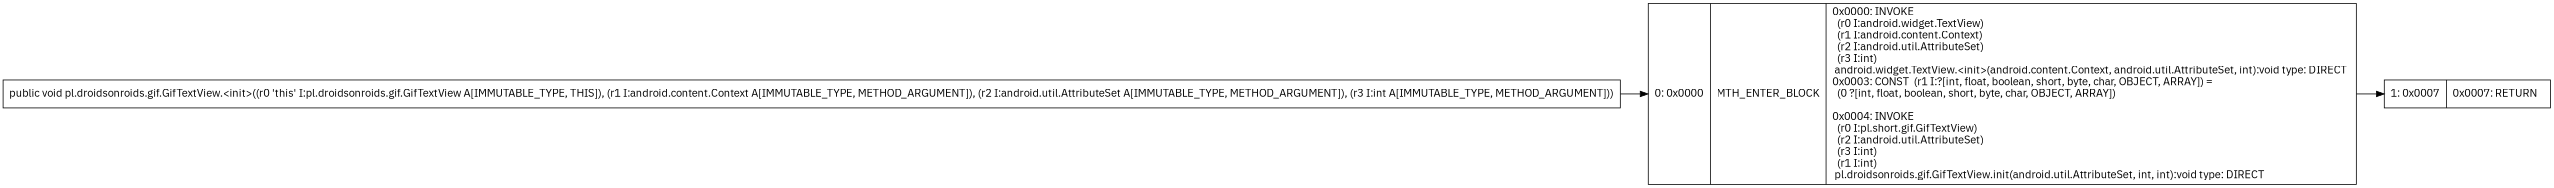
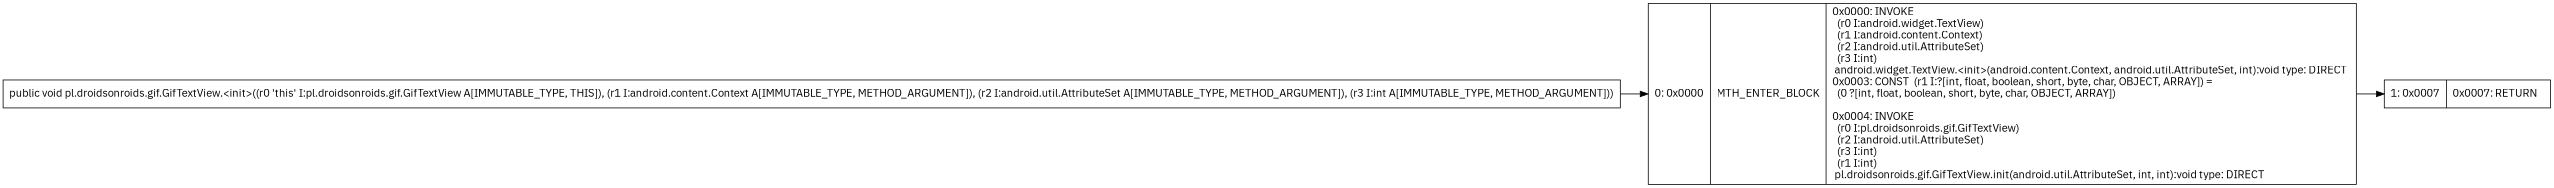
(1905, 128) -> (1926, 128)
